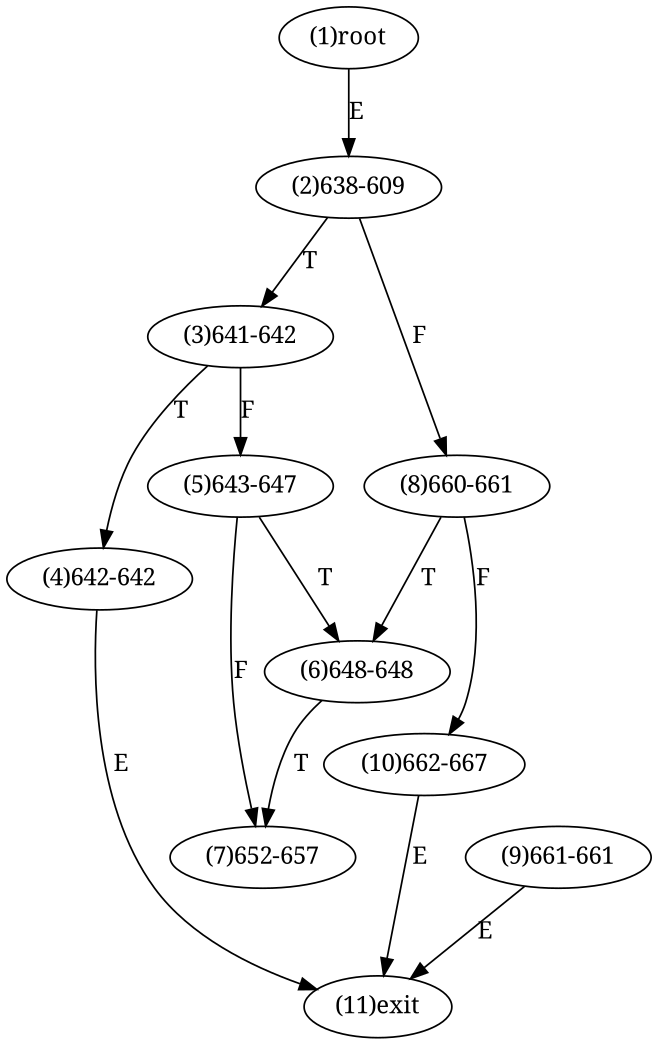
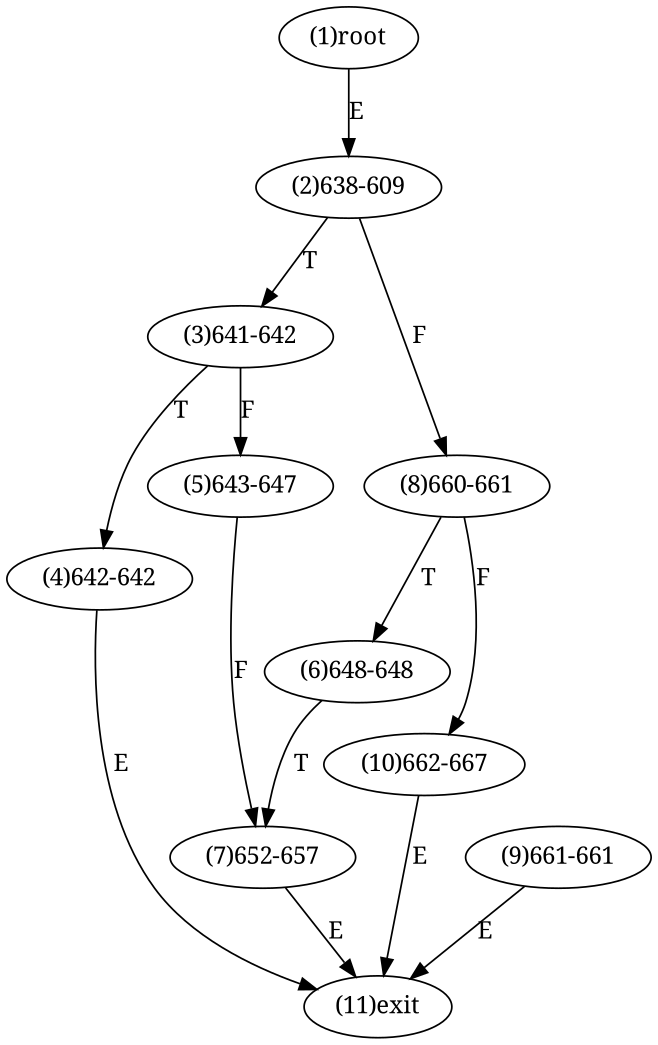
(294, 572) -> none
none -> (315, 925)
